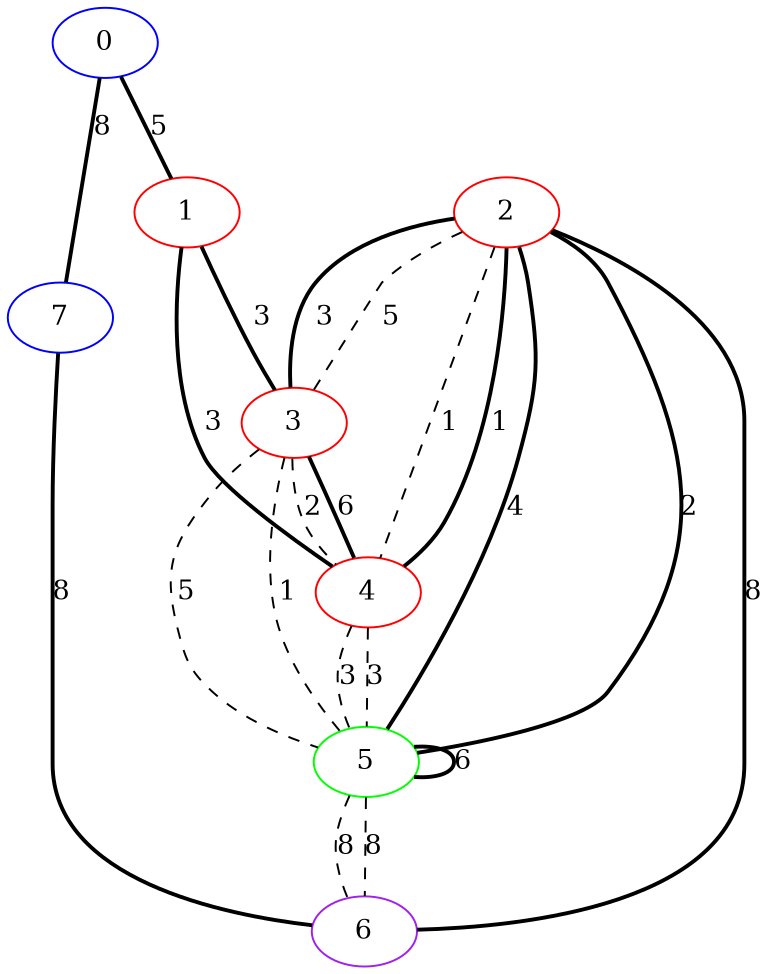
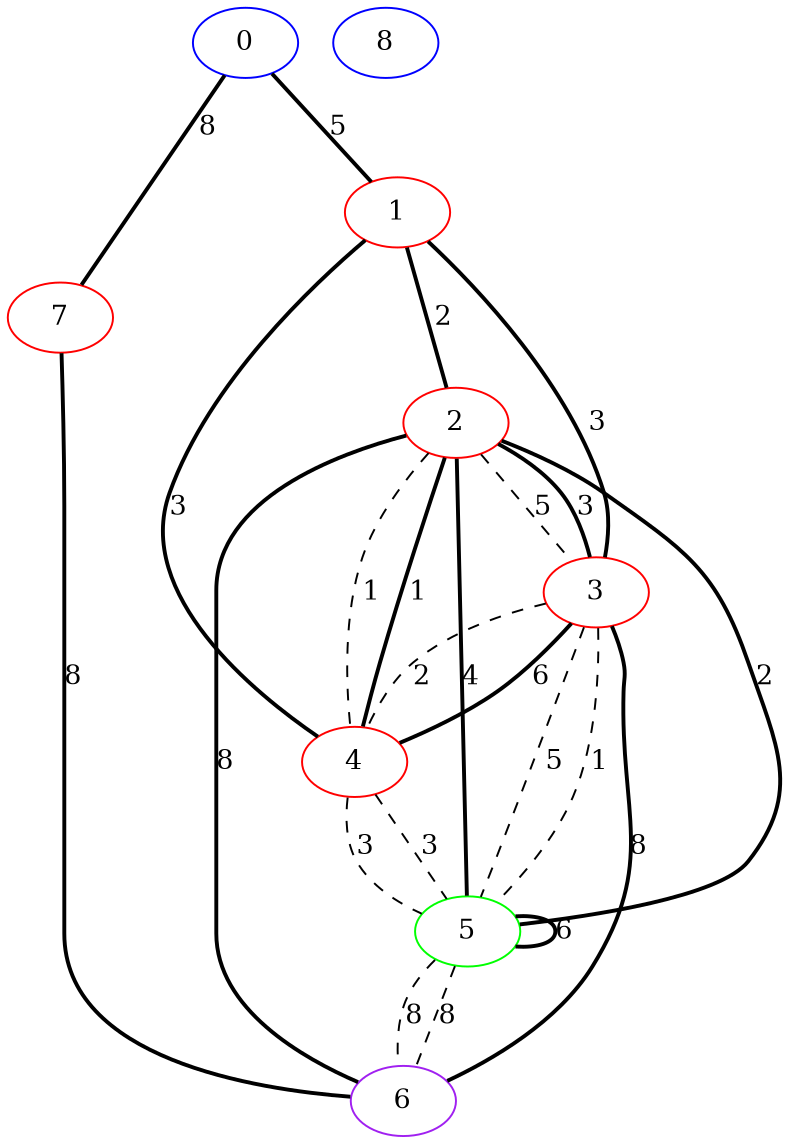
none -> (386, 43)
(60, 318) -> (60, 318)
none -> (427, 318)
none -> (625, 892)
